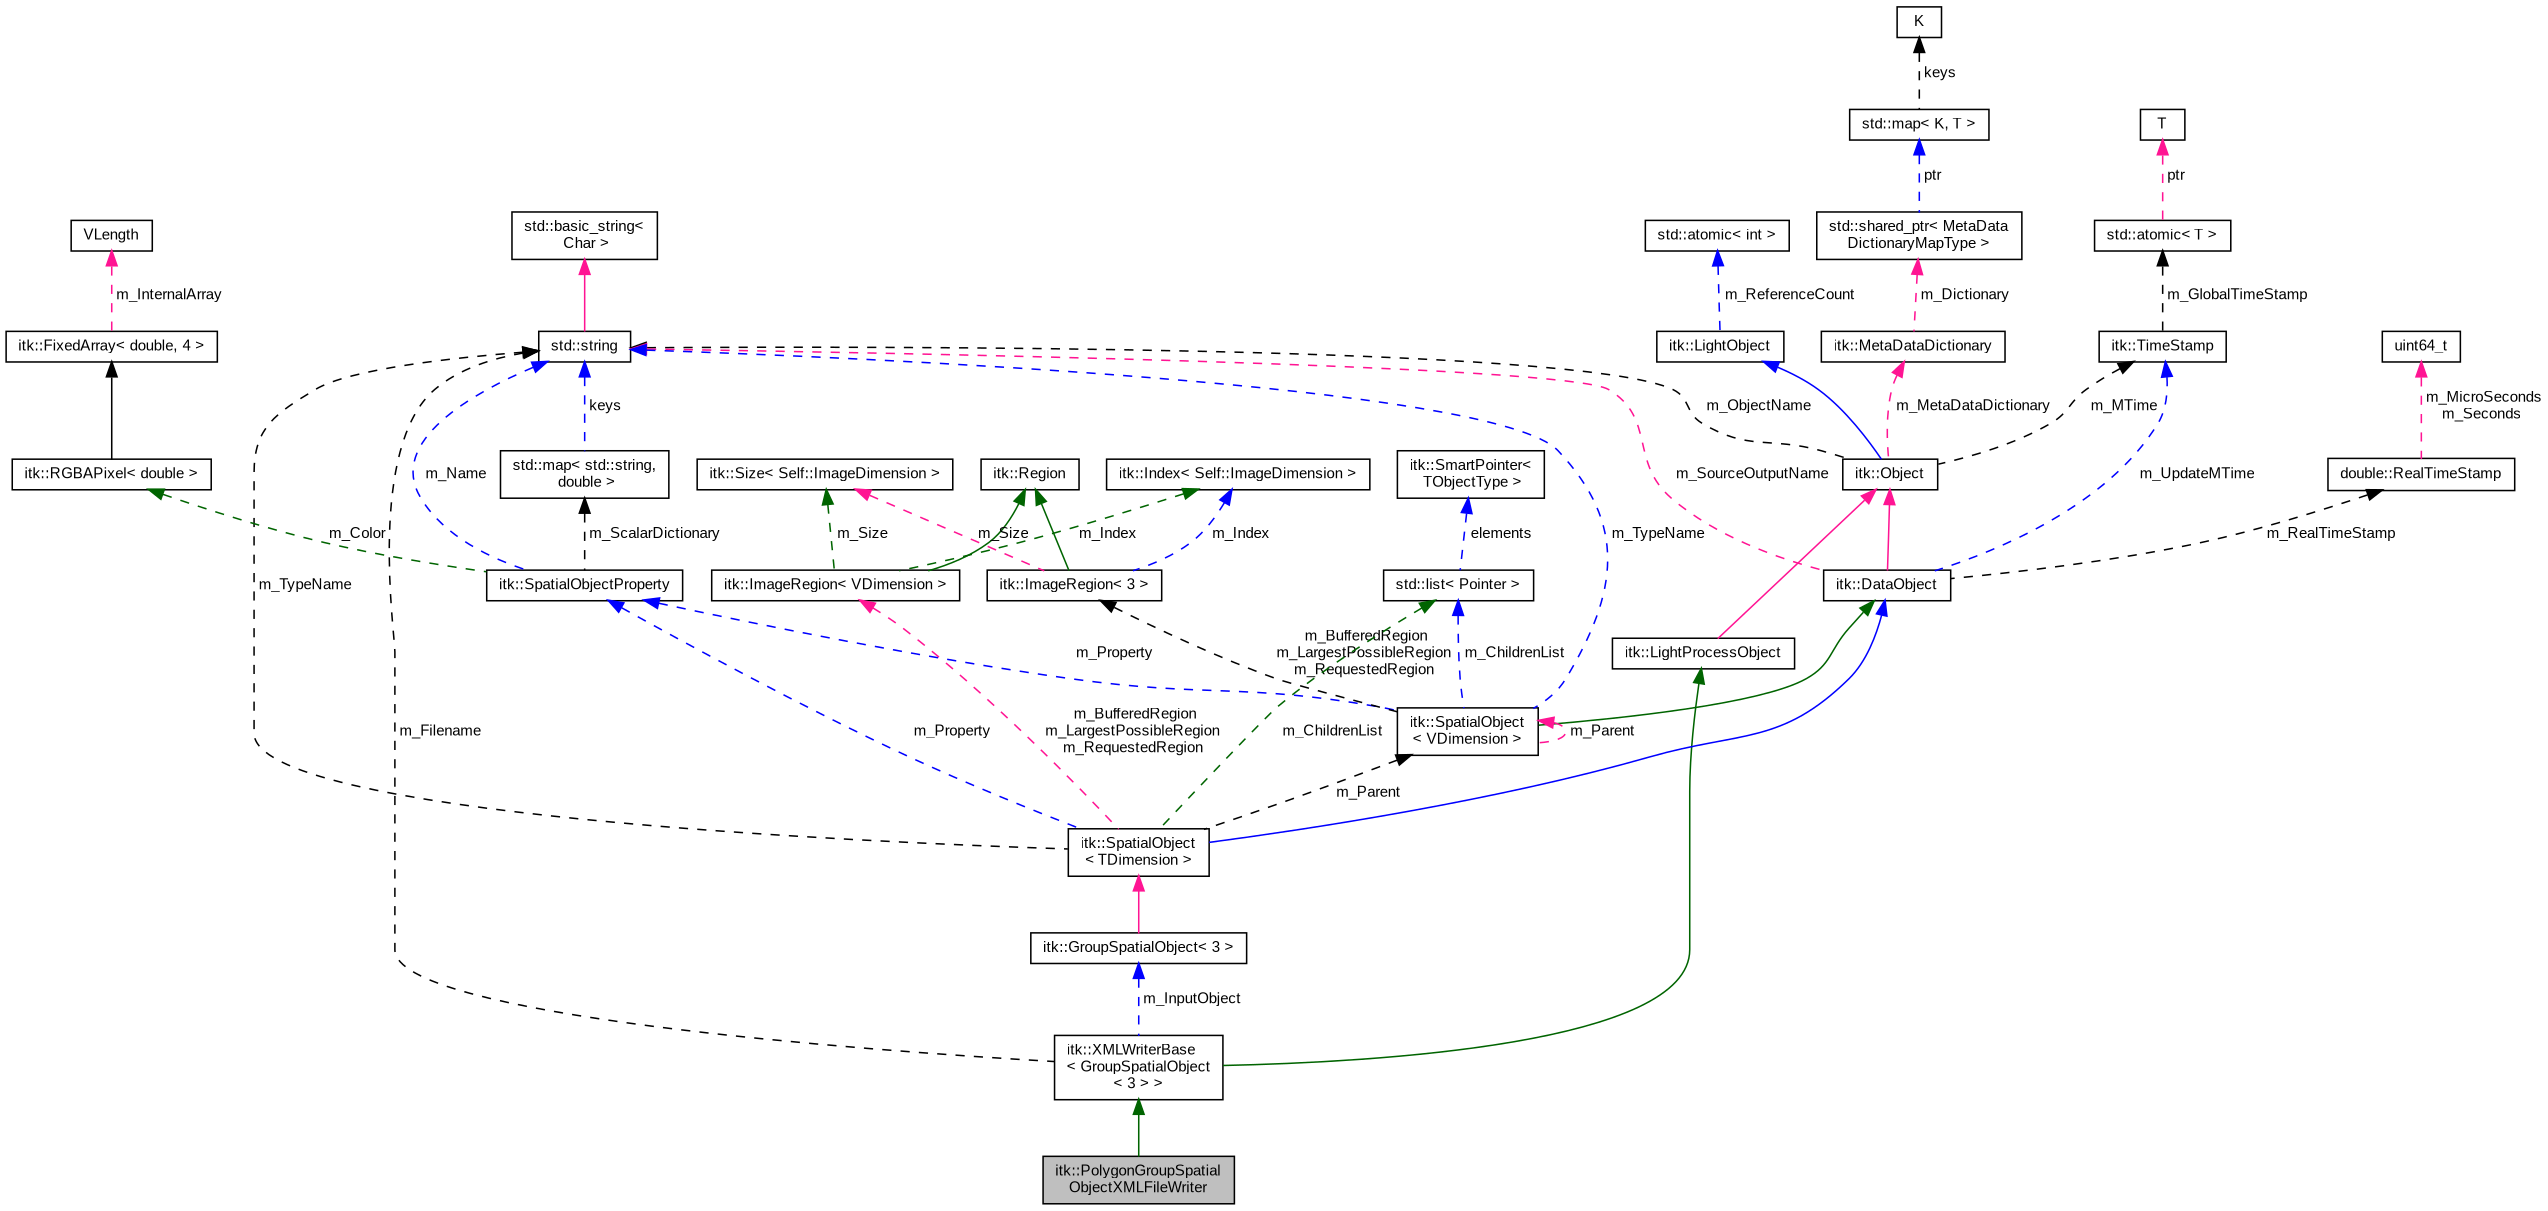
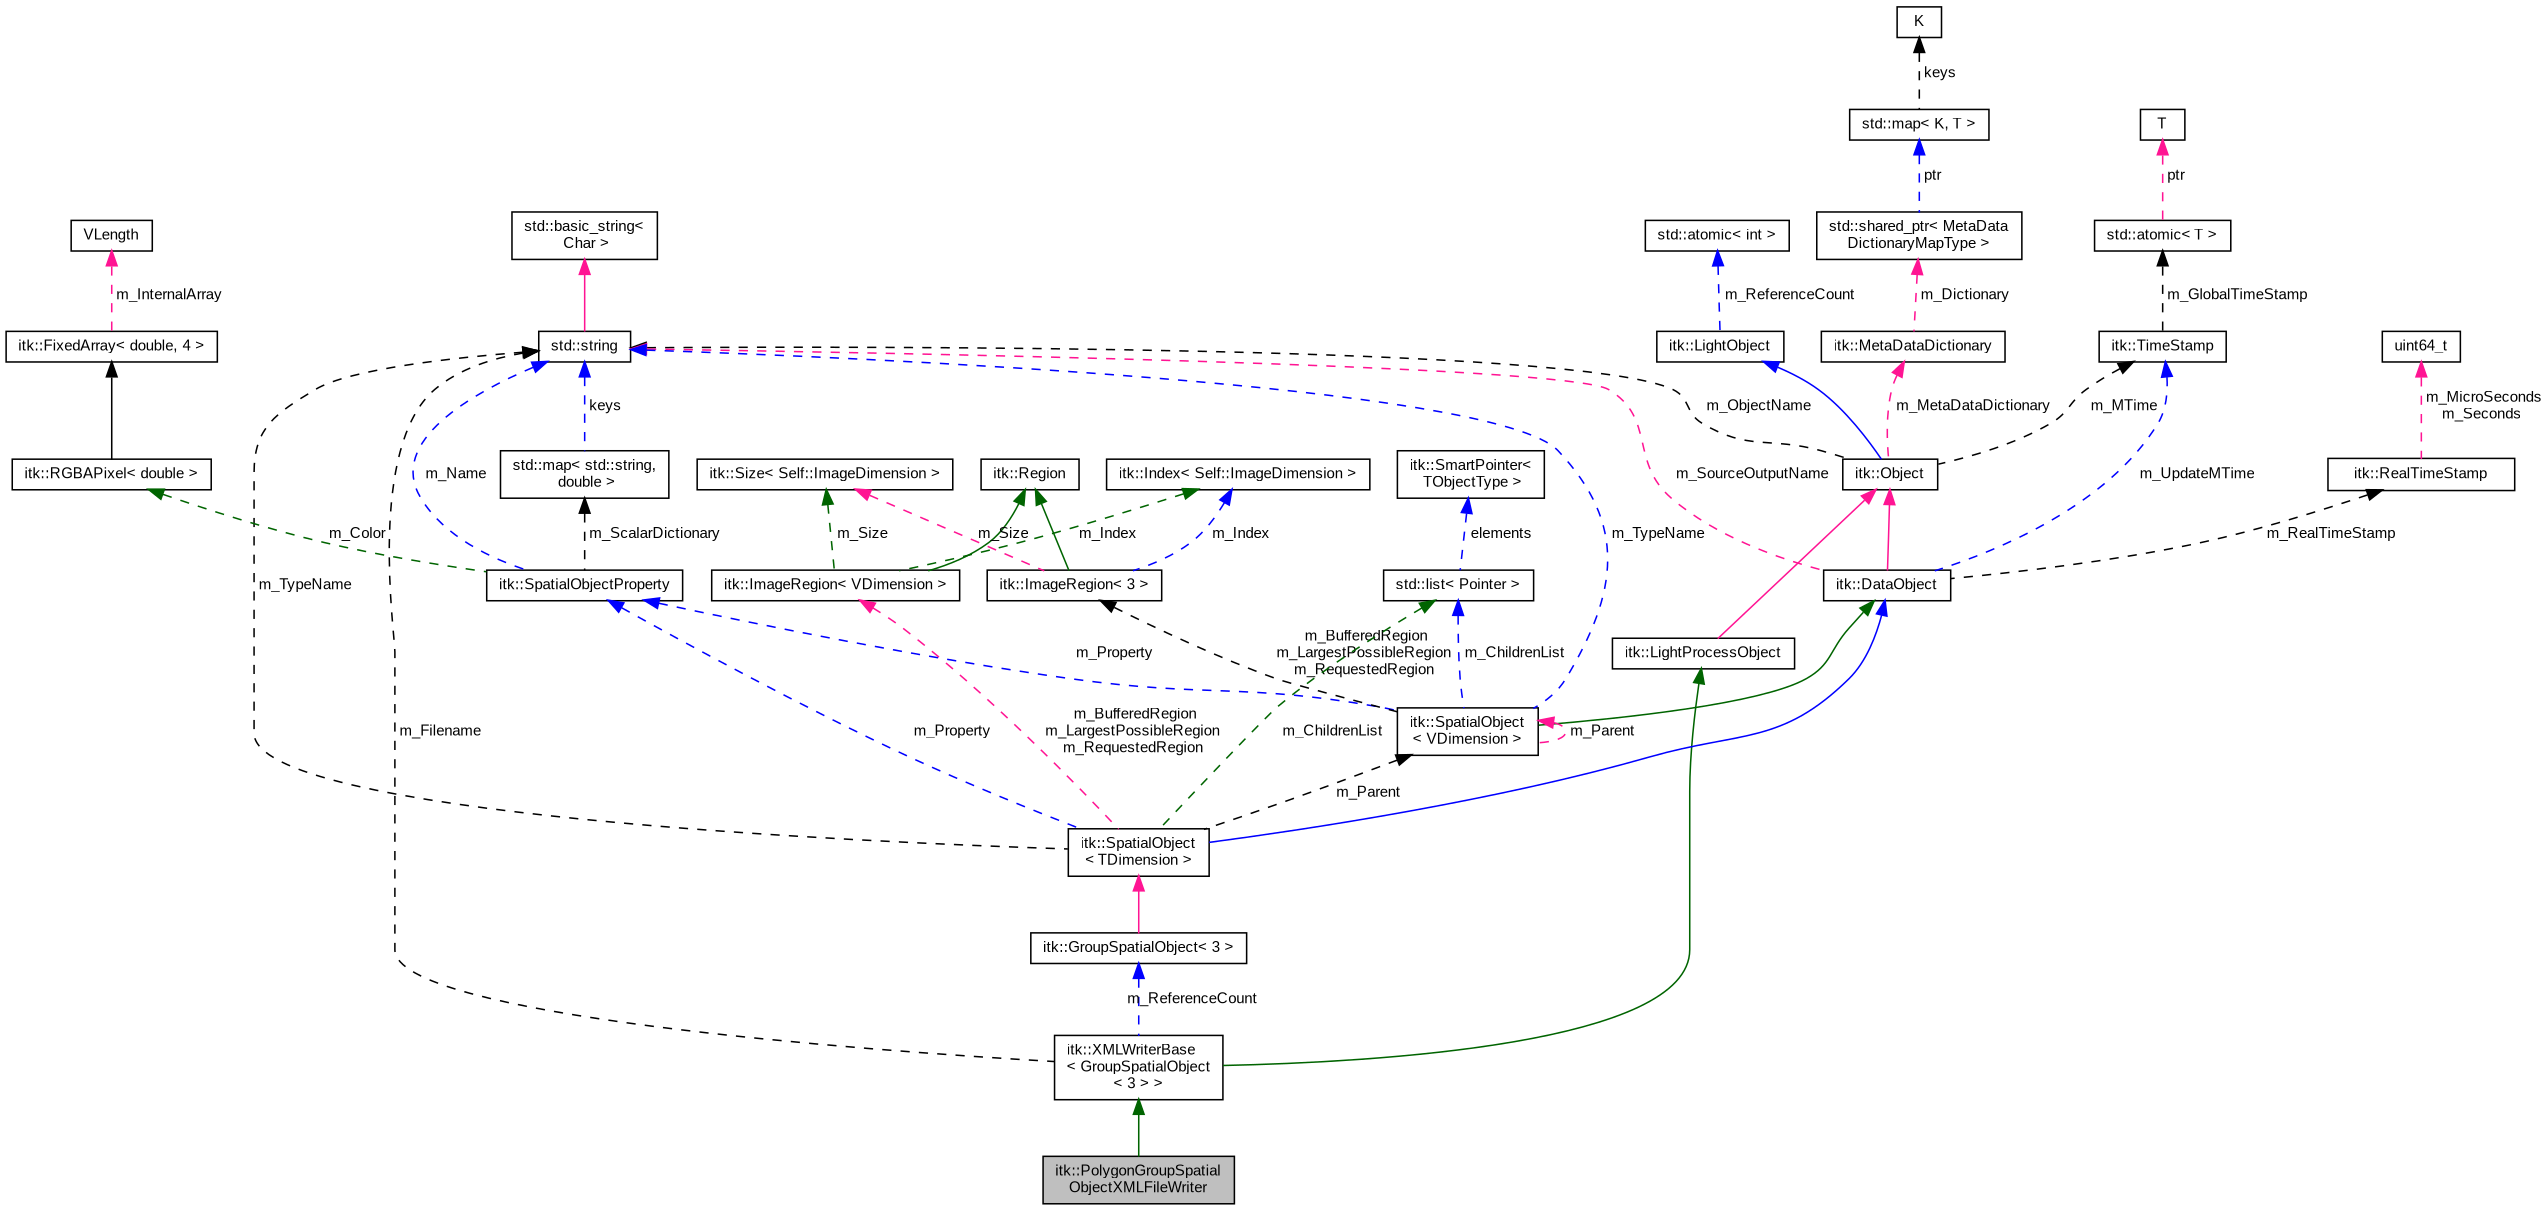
(2421, 474) -> (2421, 474)
(1190, 999) -> (1190, 999)
